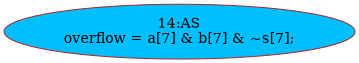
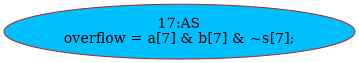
(179, 32) -> (179, 32)
